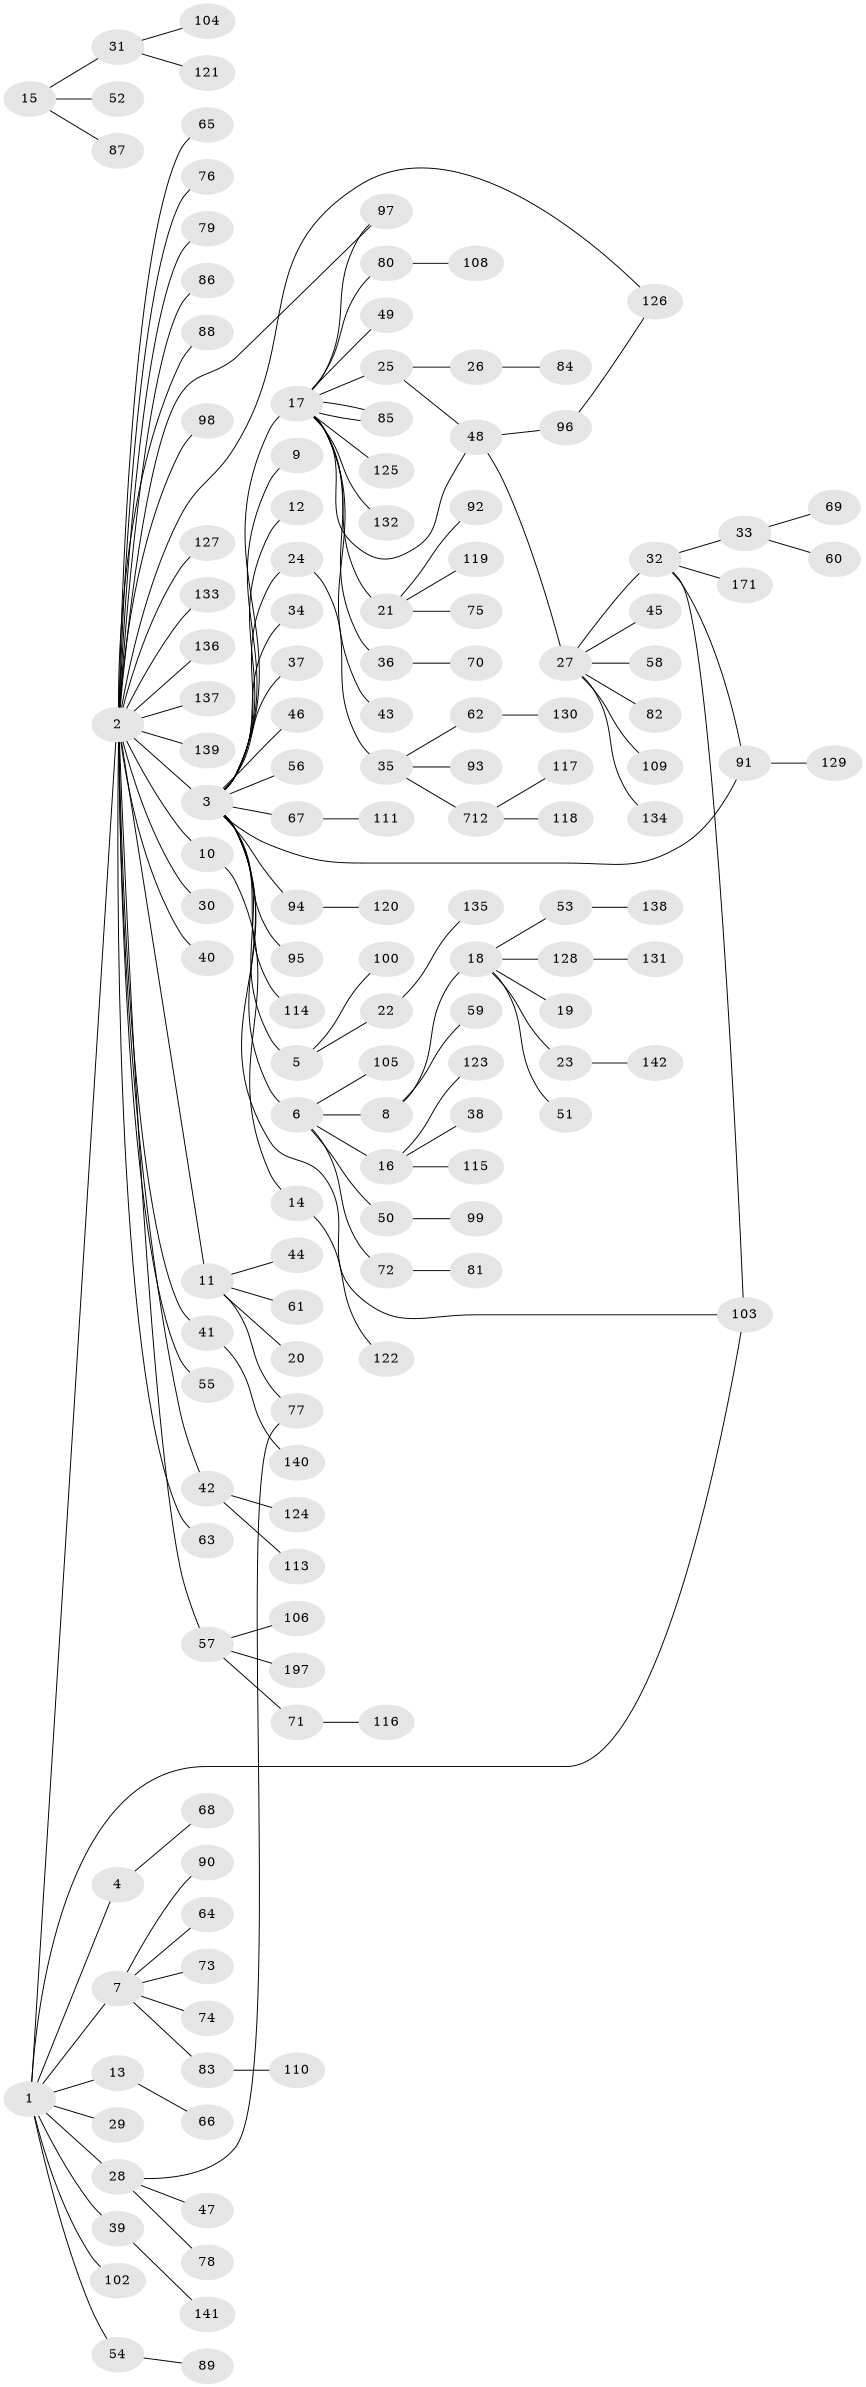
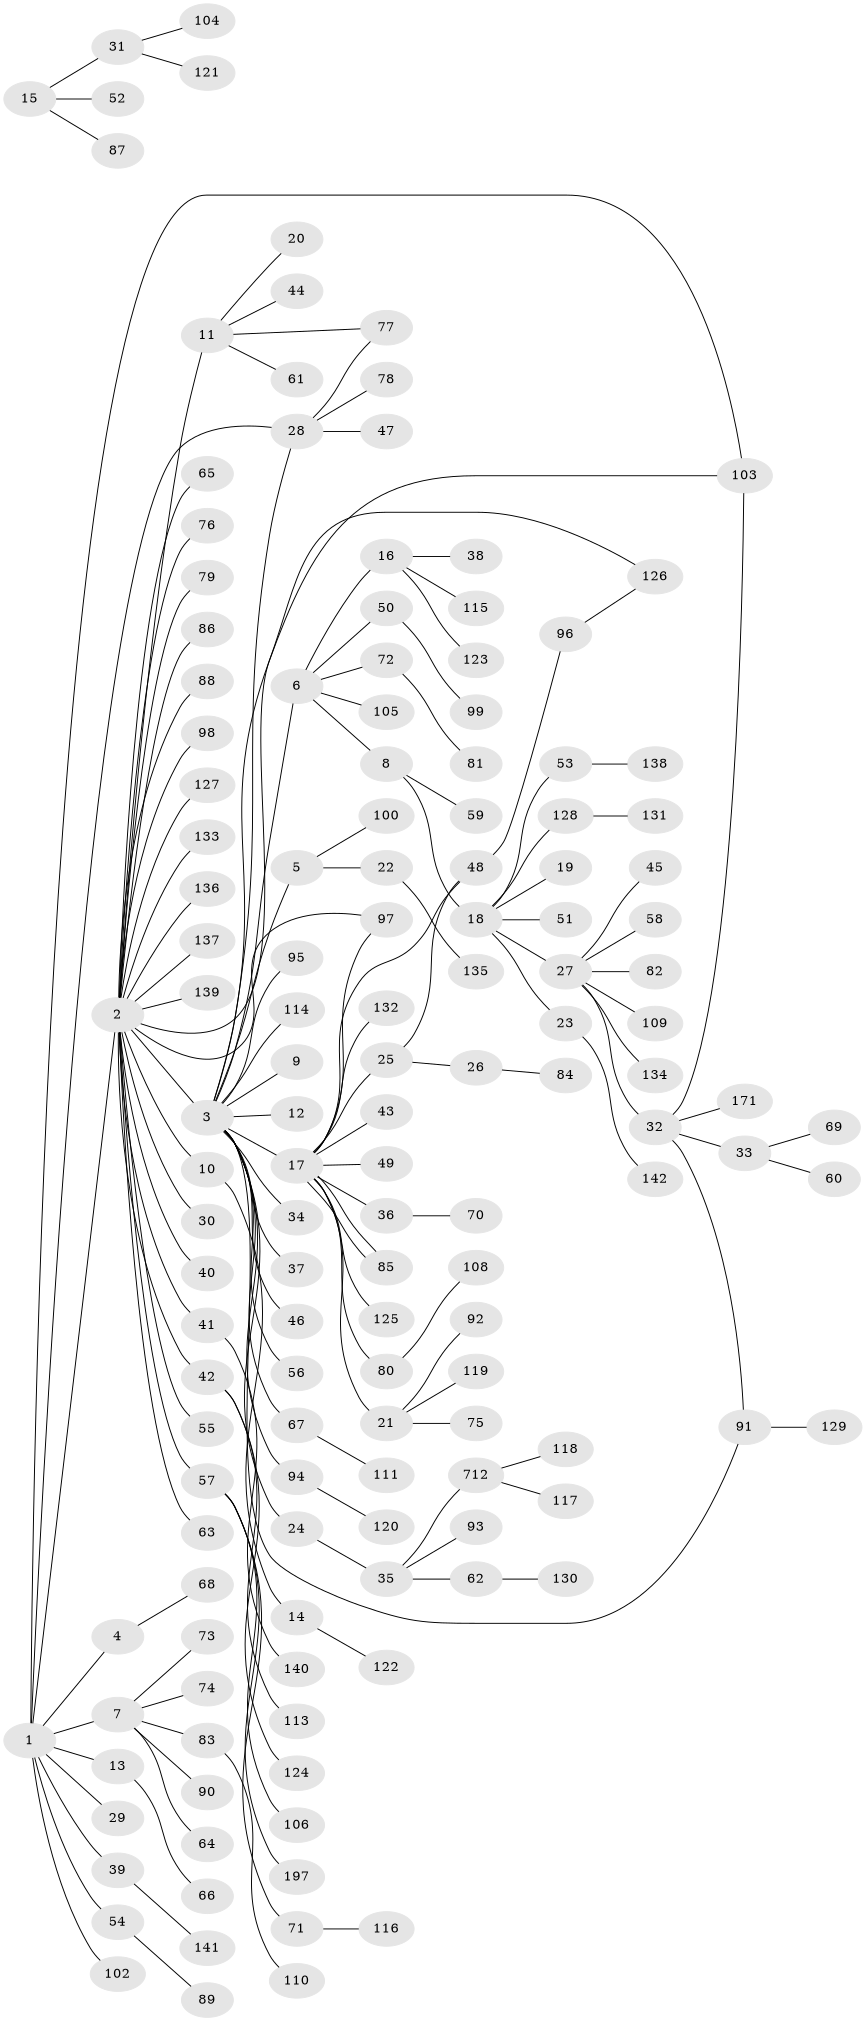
(530, 547) -> (521, 946)
none -> (253, 775)
